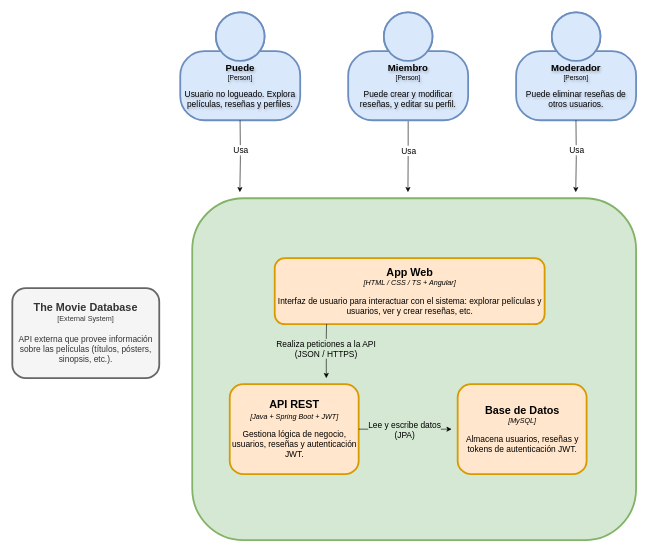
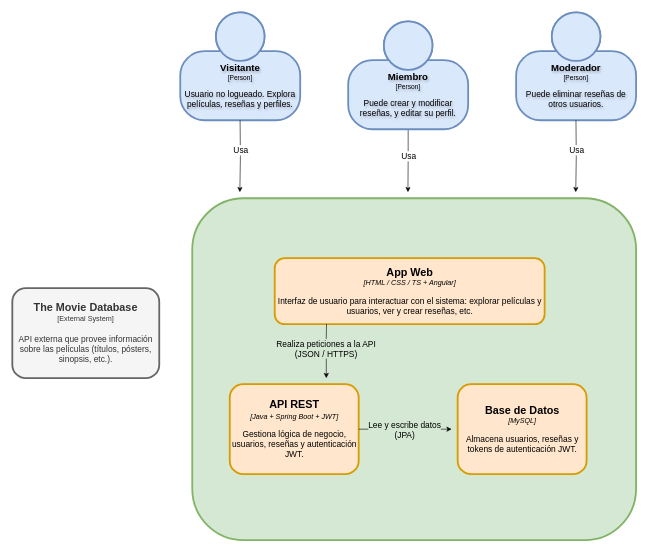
(408, 66) -> (408, 75)
(240, 86) -> (240, 86)
